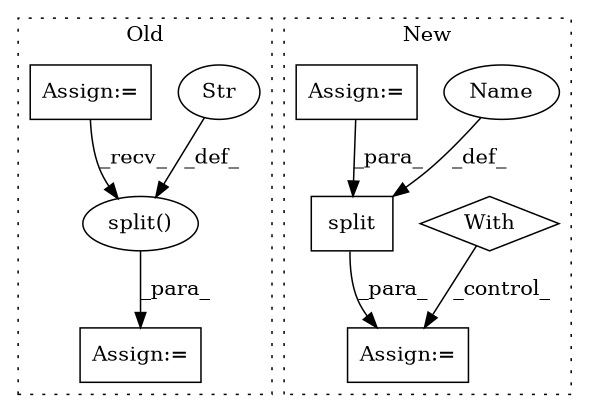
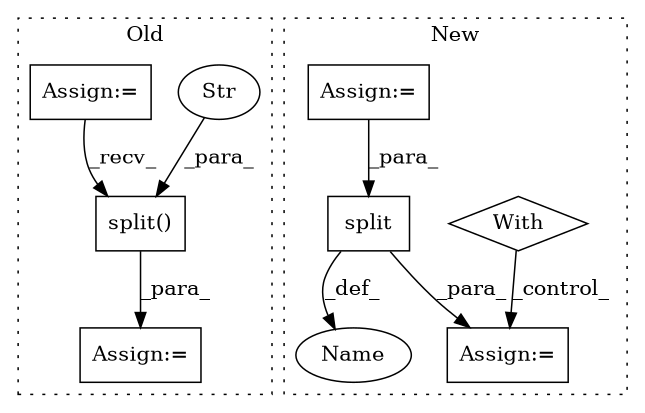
(445, 155) -> (324, 281)
(212, 158) -> (219, 158)
(141, 224) -> (141, 224)
